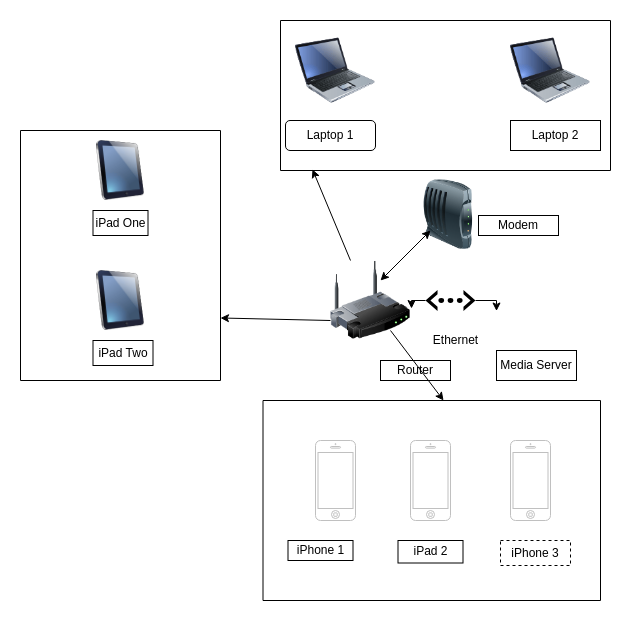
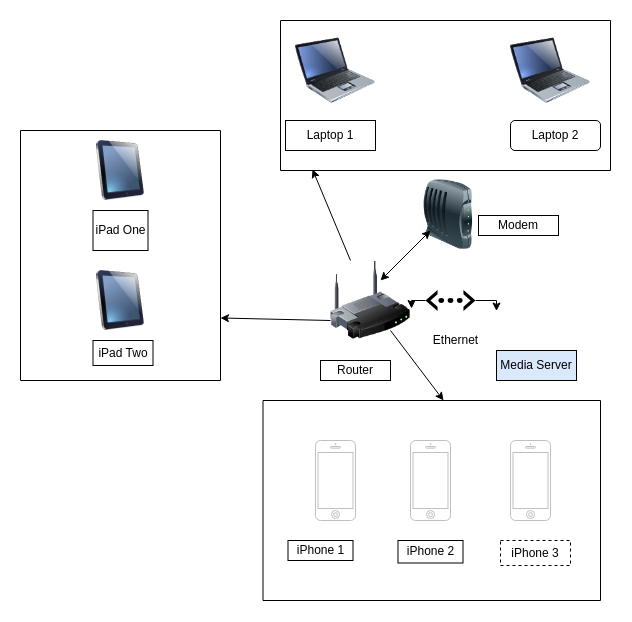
(331, 136) -> (331, 136)
(556, 136) -> (556, 136)
(121, 223) -> (121, 231)
(537, 366) -> (537, 366)
(416, 371) -> (356, 371)
(431, 552) -> (431, 552)
